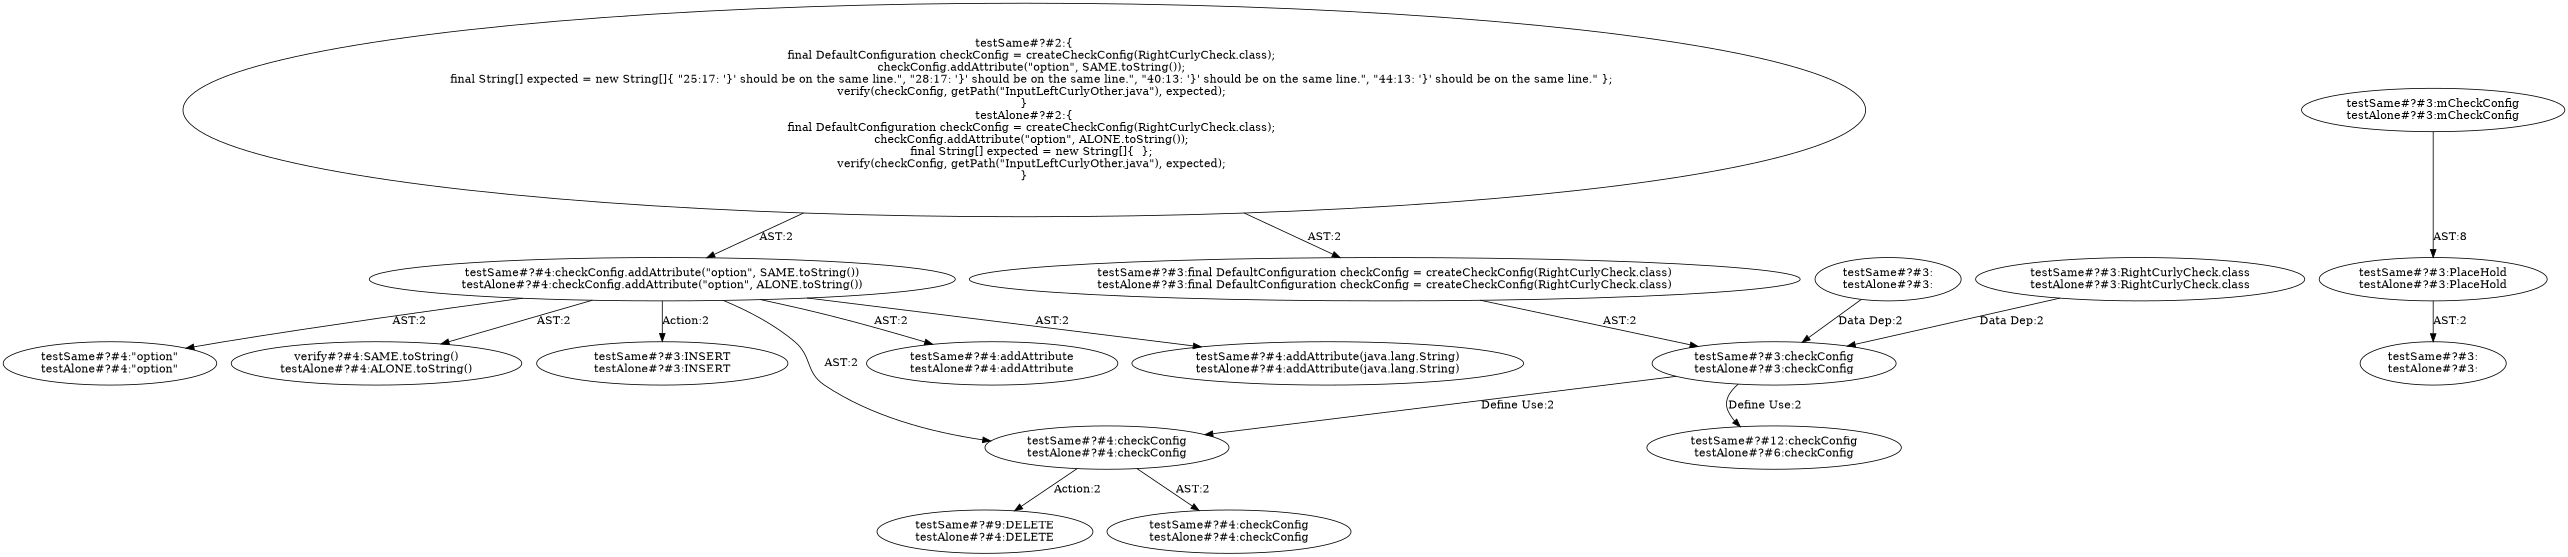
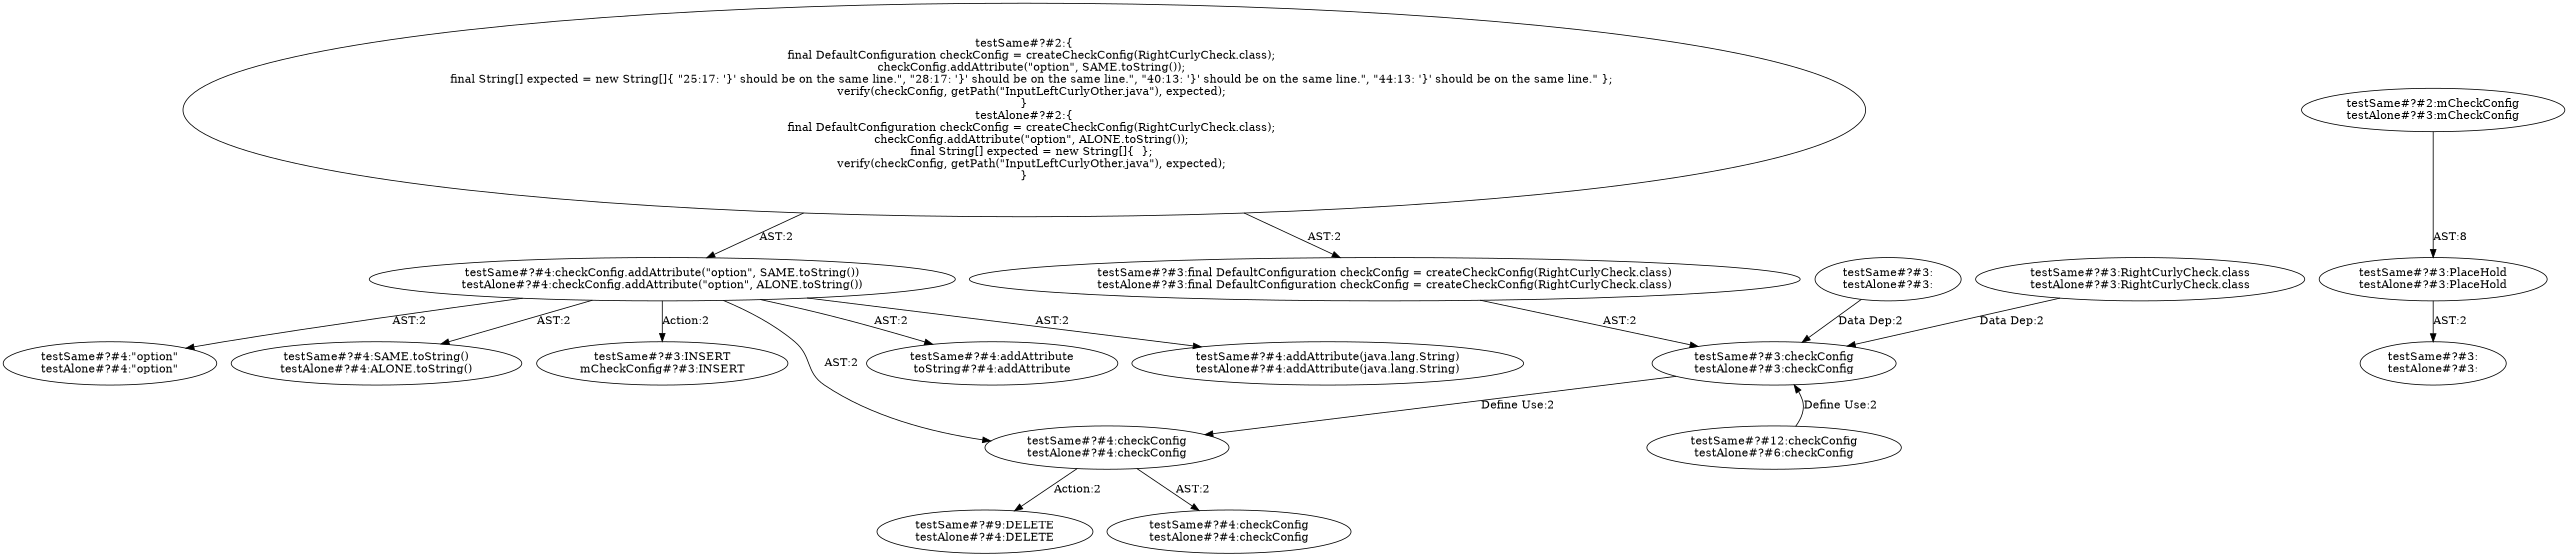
(2433, 110) -> (2433, 110)
(377, 363) -> (377, 363)
(662, 363) -> (662, 363)
(992, 363) -> (992, 363)
(1727, 402) -> (1803, 409)
